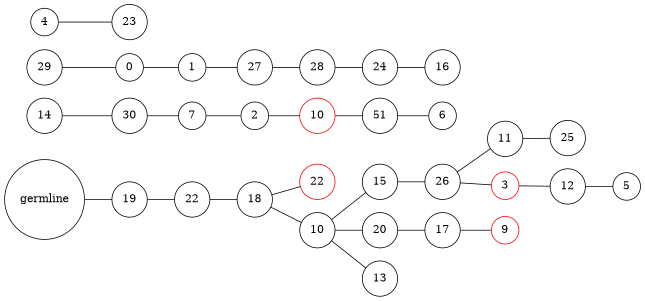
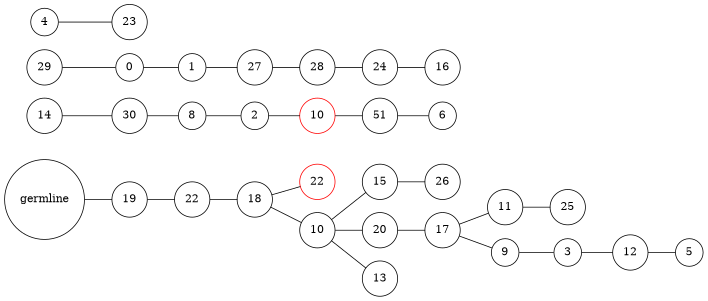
(192, 116) -> (192, 116)
(474, 160) -> (474, 219)
(476, 184) -> (536, 252)
(505, 186) -> (568, 252)
(505, 230) -> (505, 252)
